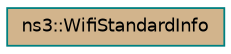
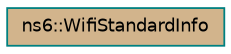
(116, 27) -> (116, 27)
